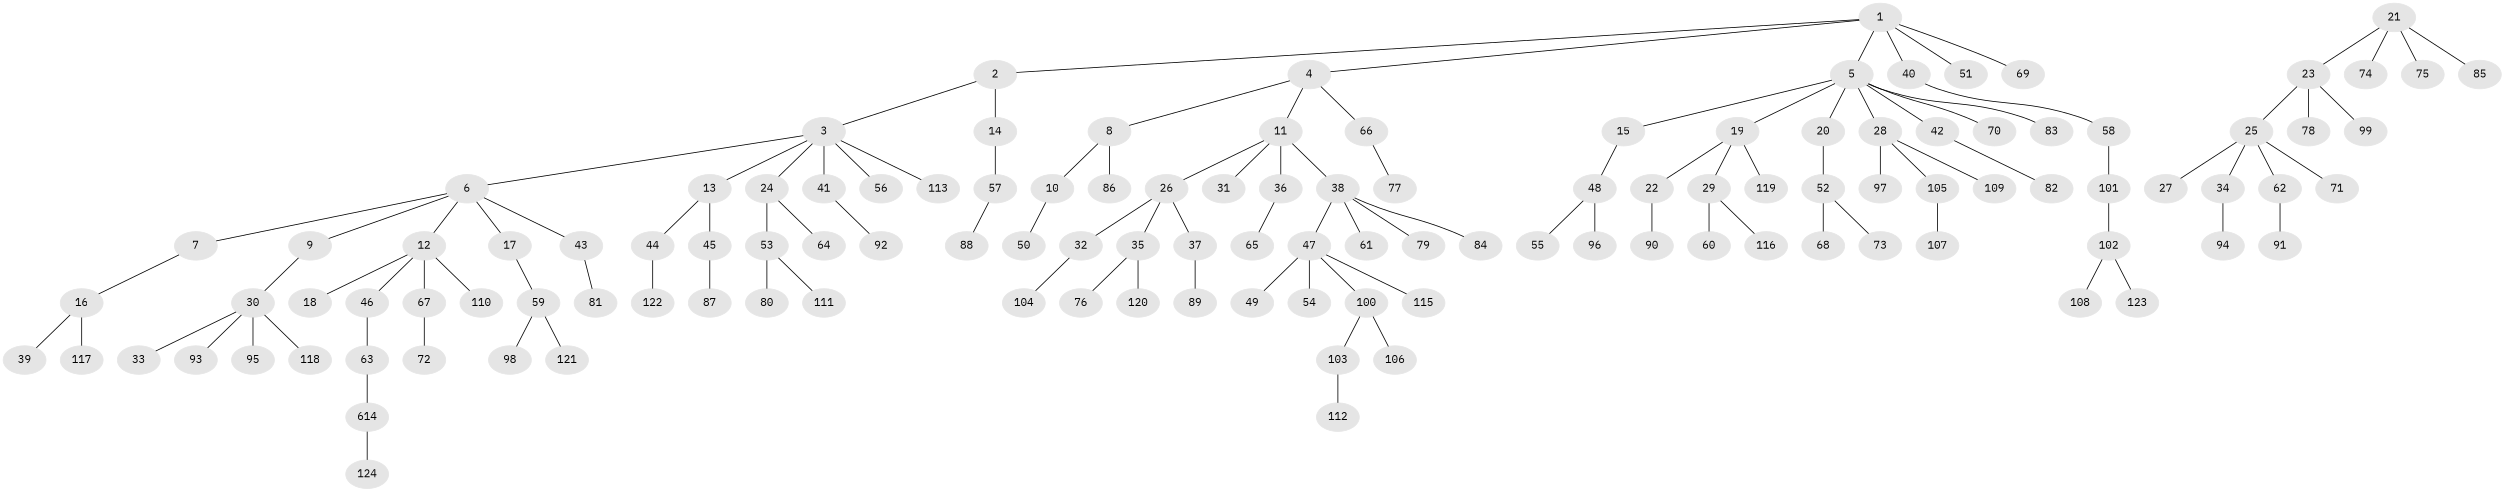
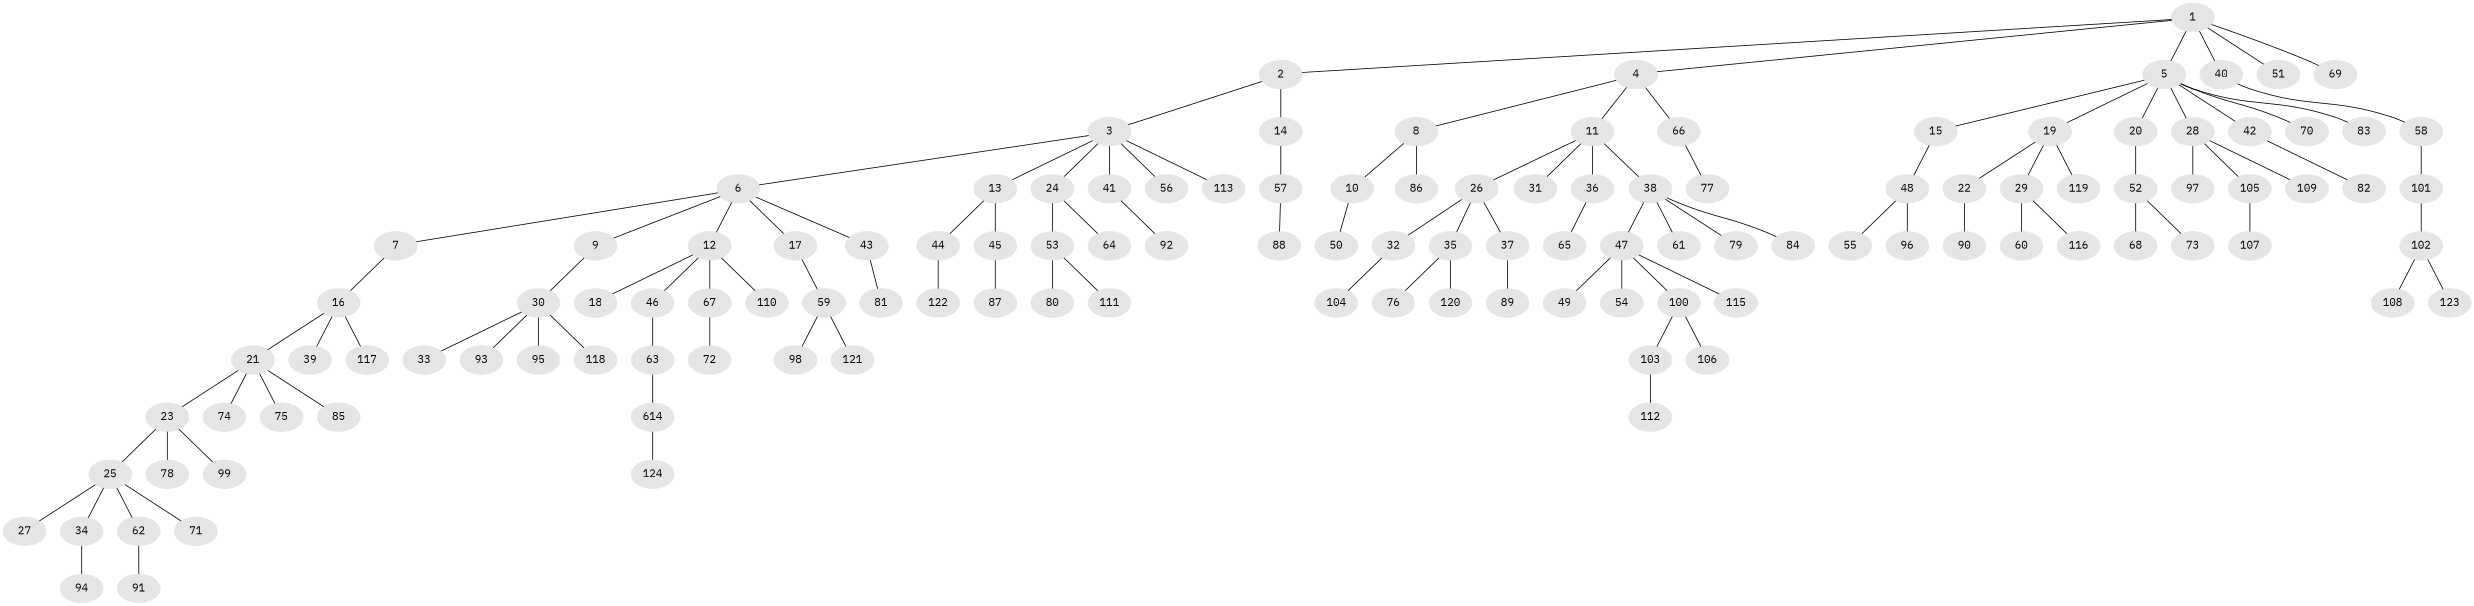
none -> (296, 332)
